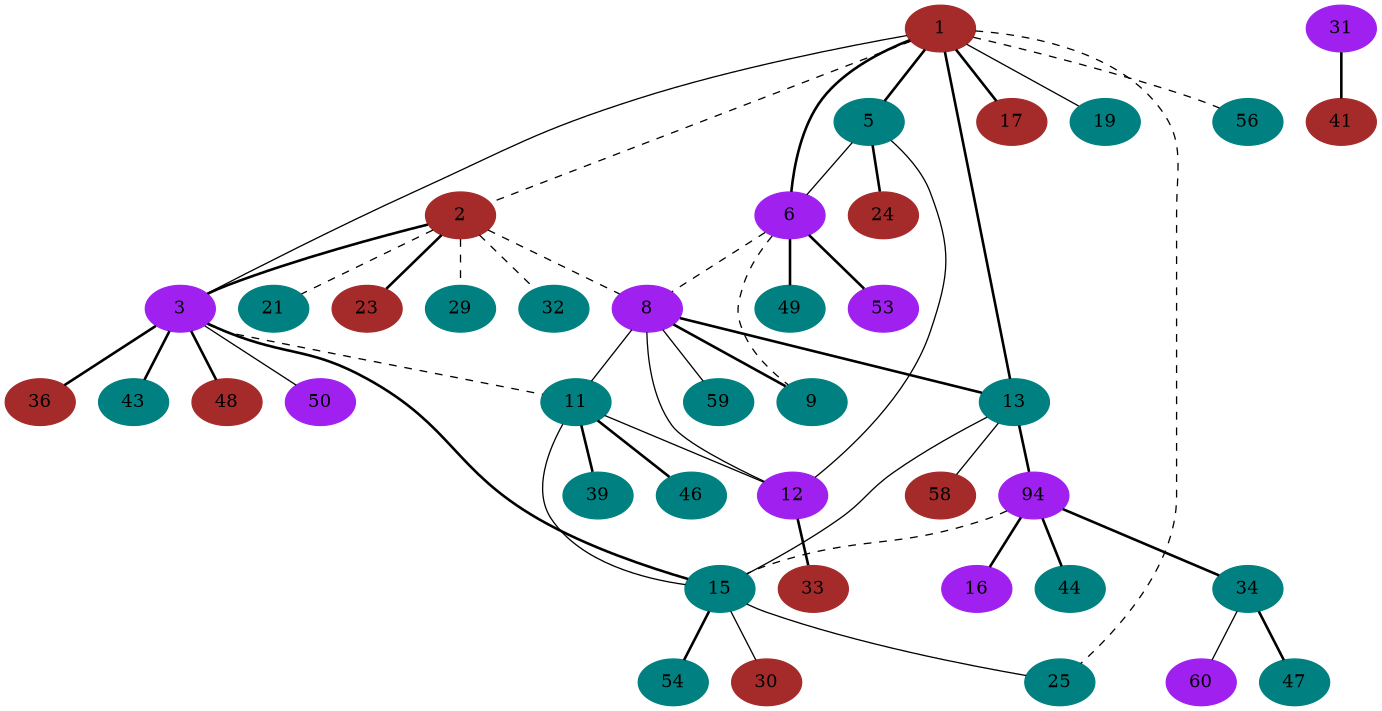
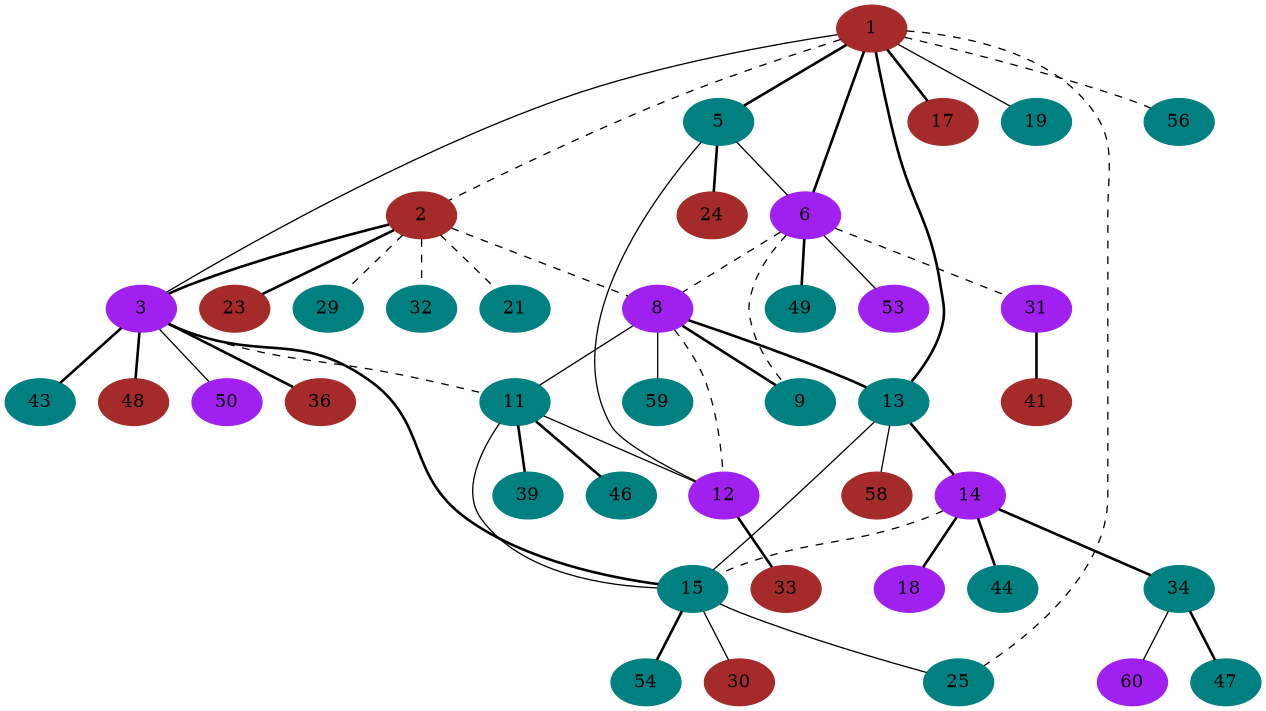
(837, 262) -> (850, 262)
none -> (921, 262)
(676, 429) -> (710, 397)
(1034, 496) -> (970, 496)
(977, 589) -> (909, 589)
